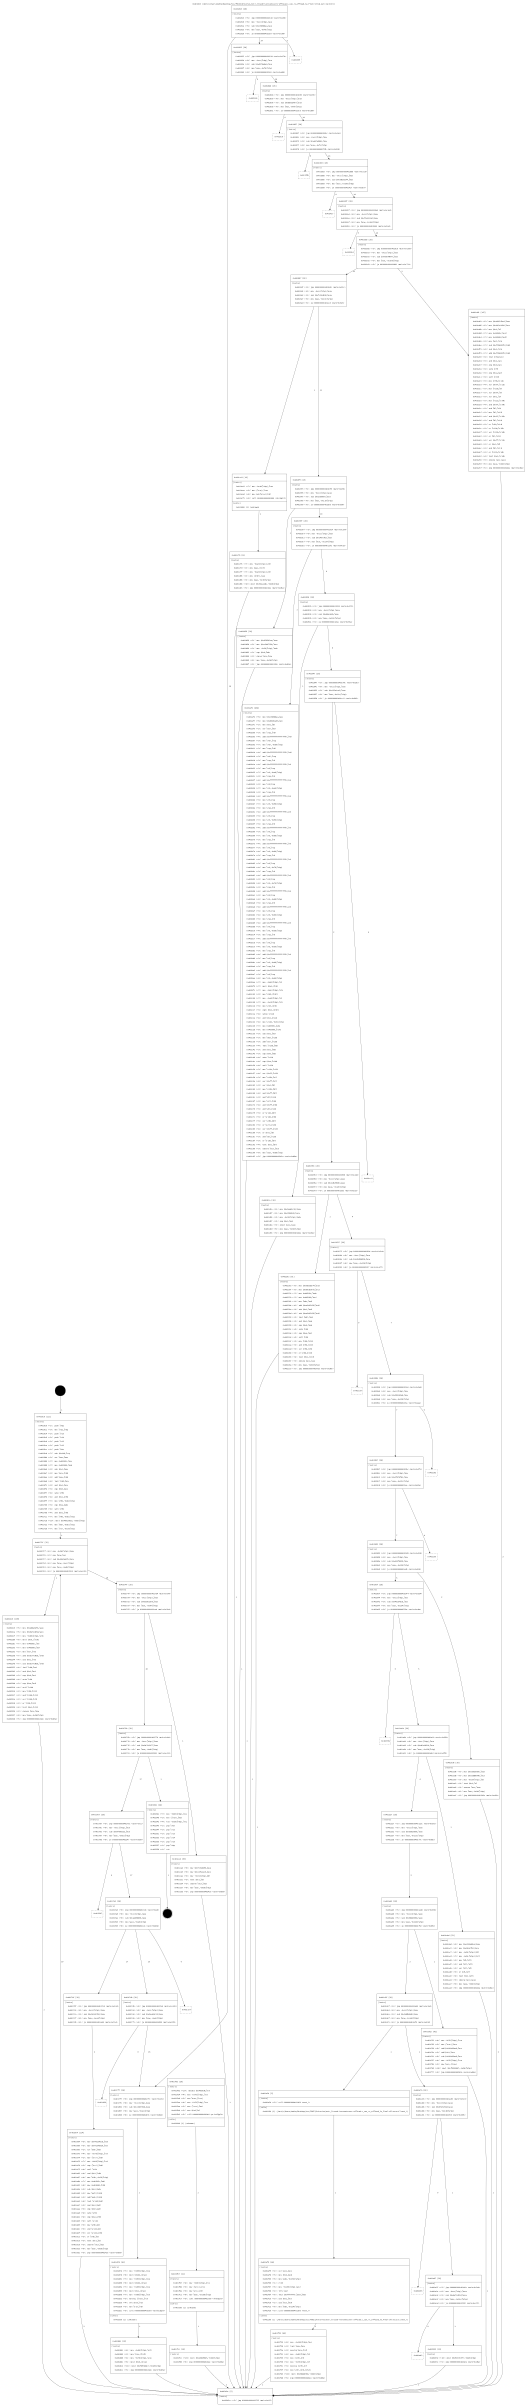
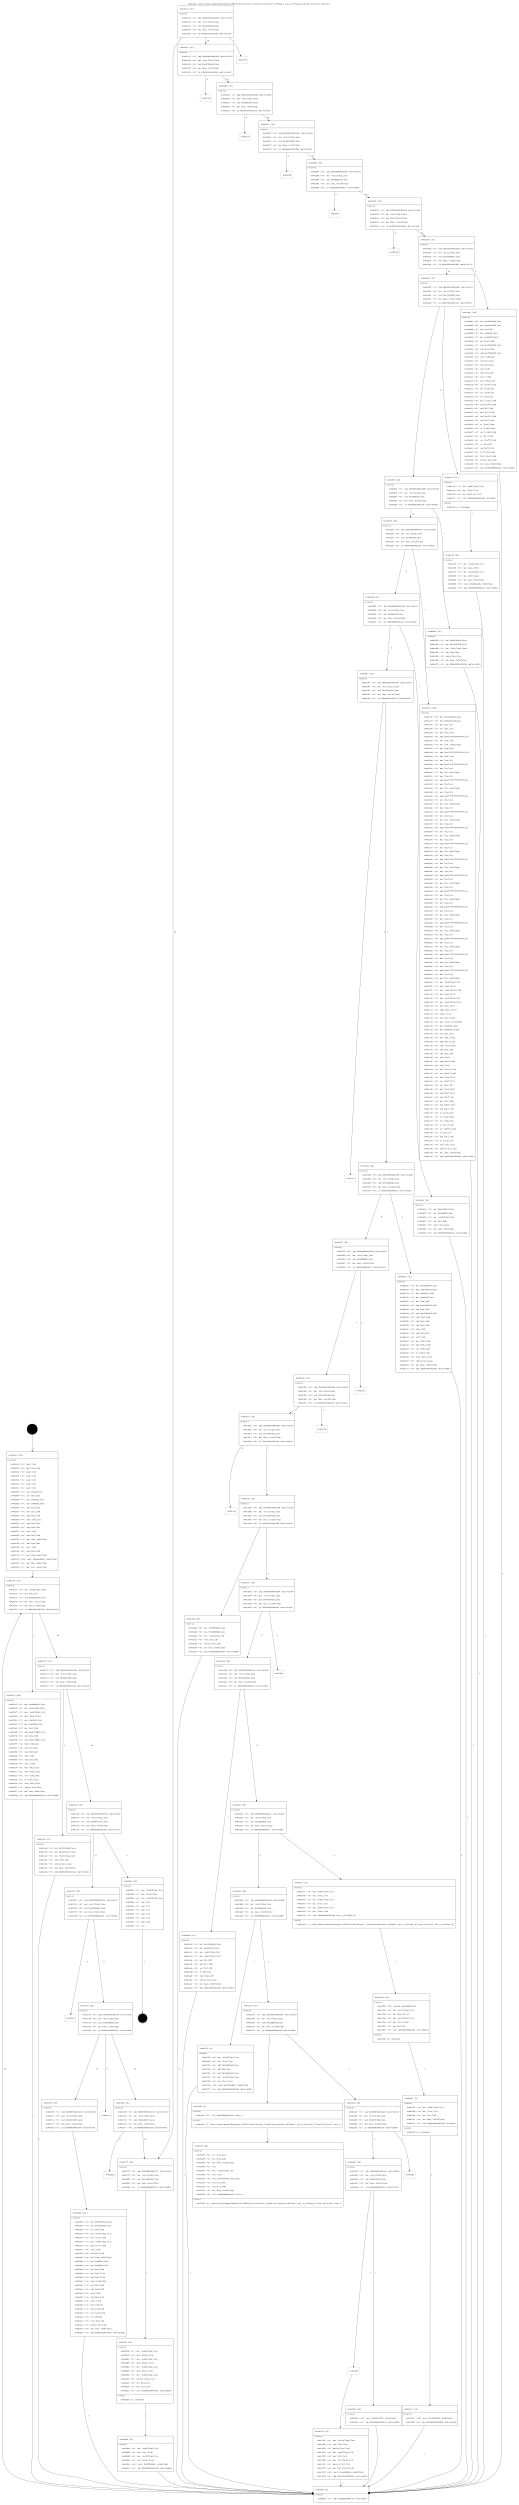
none -> (374, 1904)
(315, 2326) -> (343, 2400)
